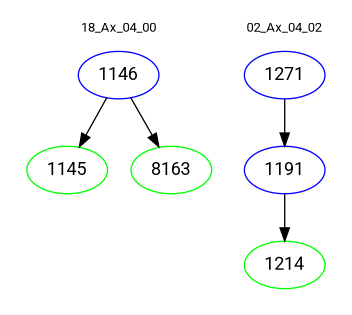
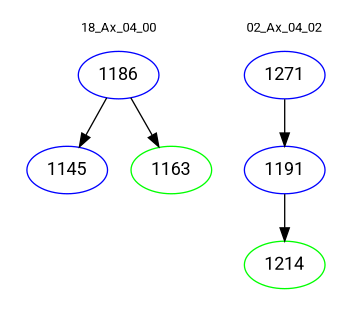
(119, 75) -> (119, 75)
(67, 170) -> (67, 170)
(171, 170) -> (171, 170)
